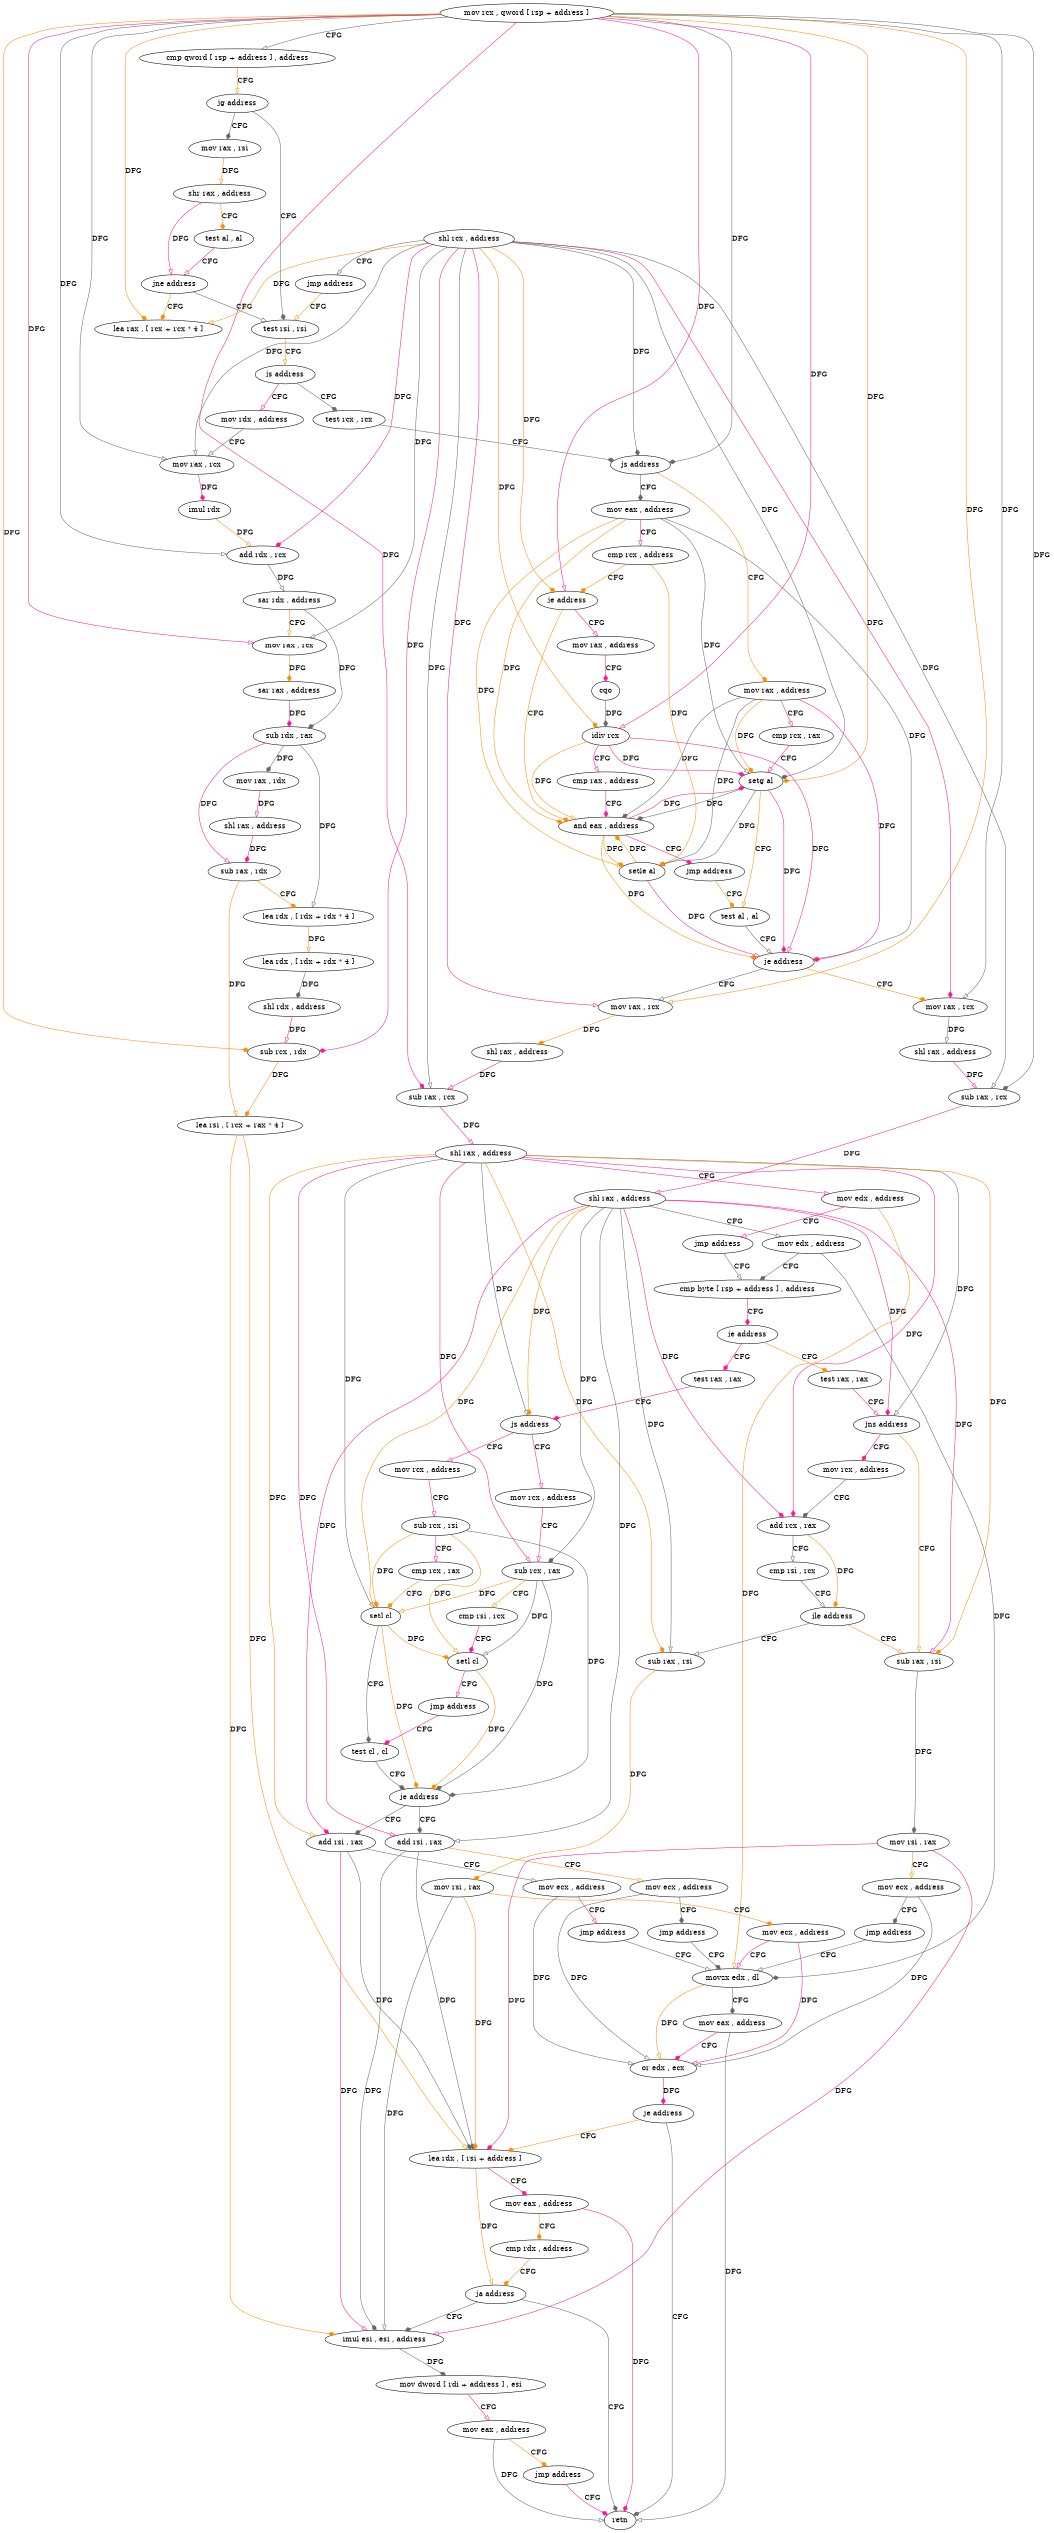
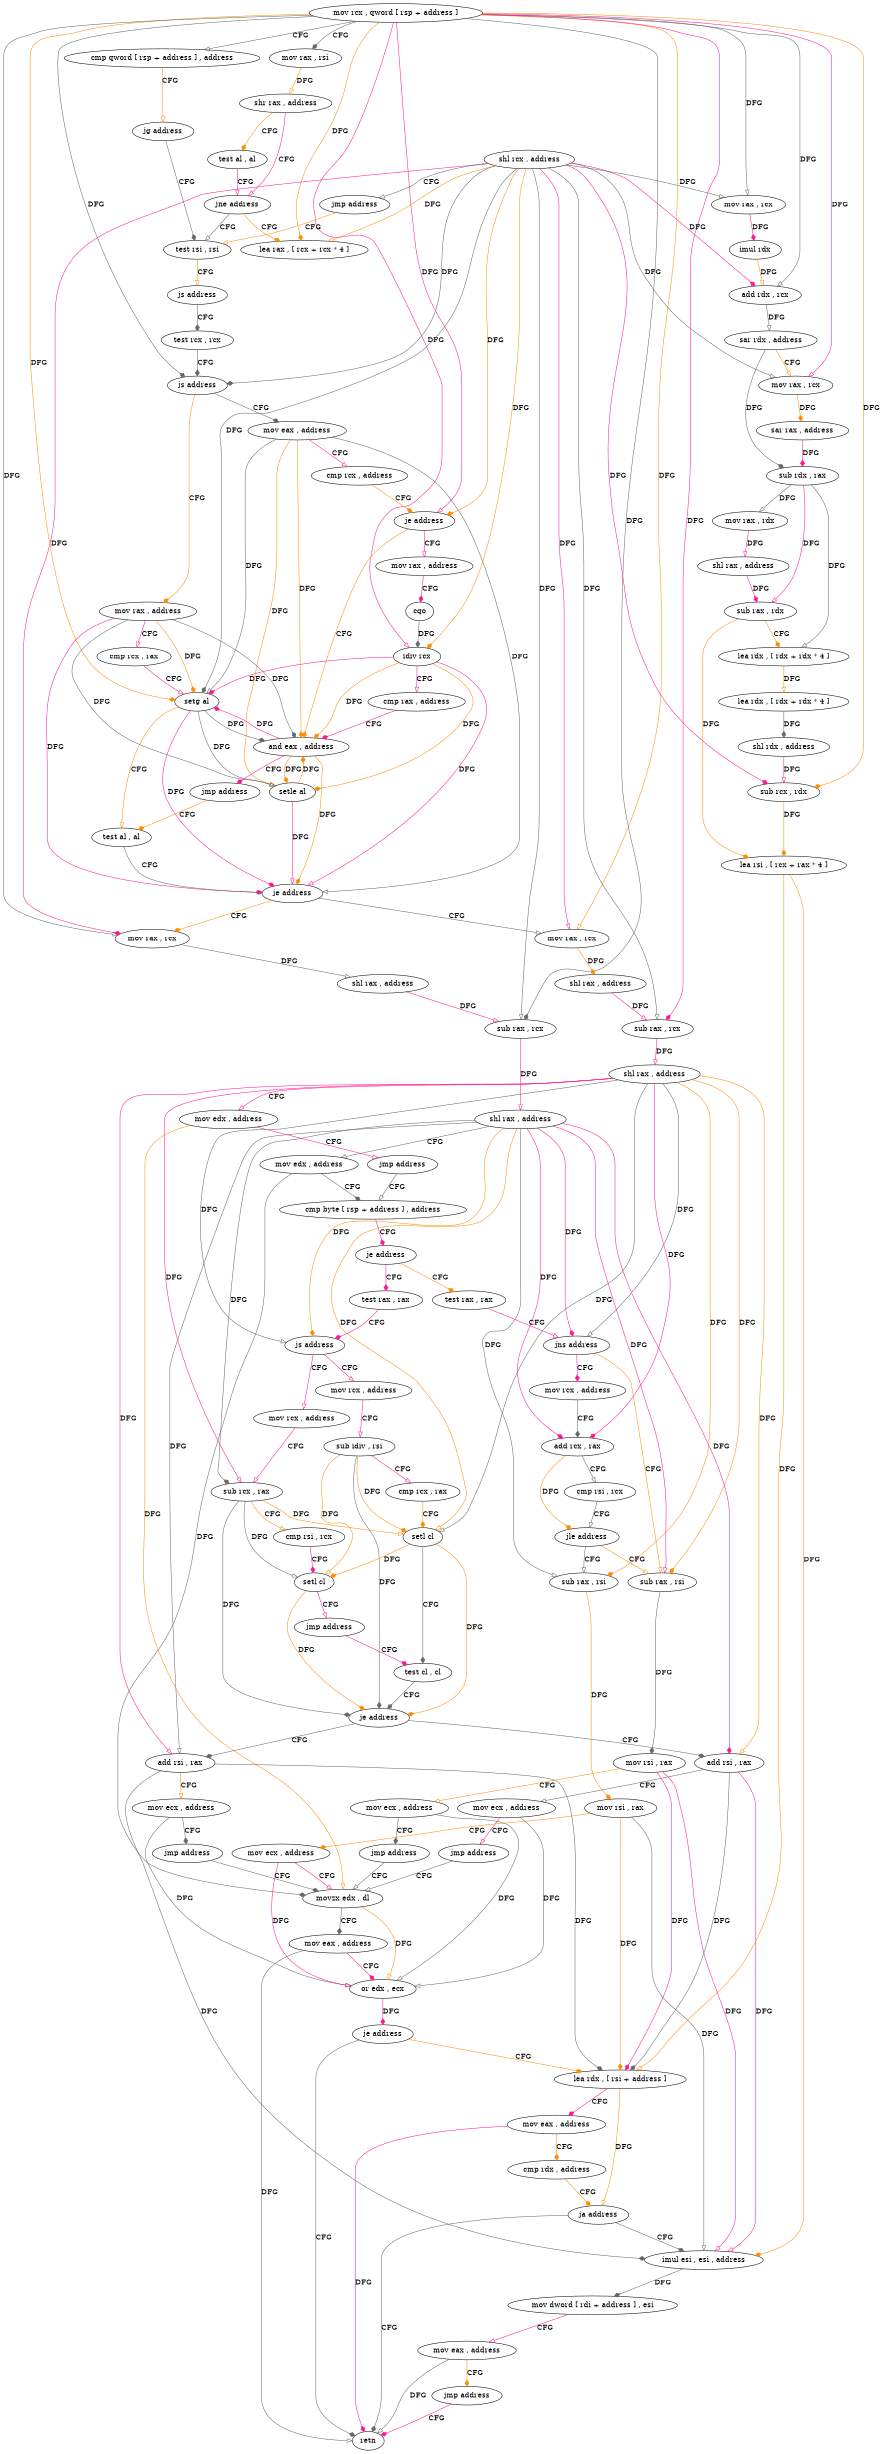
(232, 123) -> (335, 30)
(181, 239) -> (287, 159)
(255, 420) -> none
(672, 719) -> (433, 748)
(277, 756) -> (777, 496)
(534, 774) -> (350, 689)
(229, 996) -> (703, 732)
(436, 1526) -> (359, 1447)
